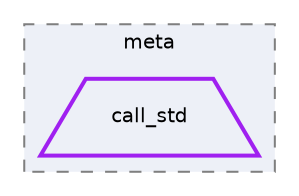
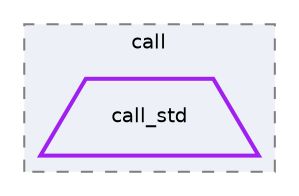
(150, 43) -> (150, 43)
